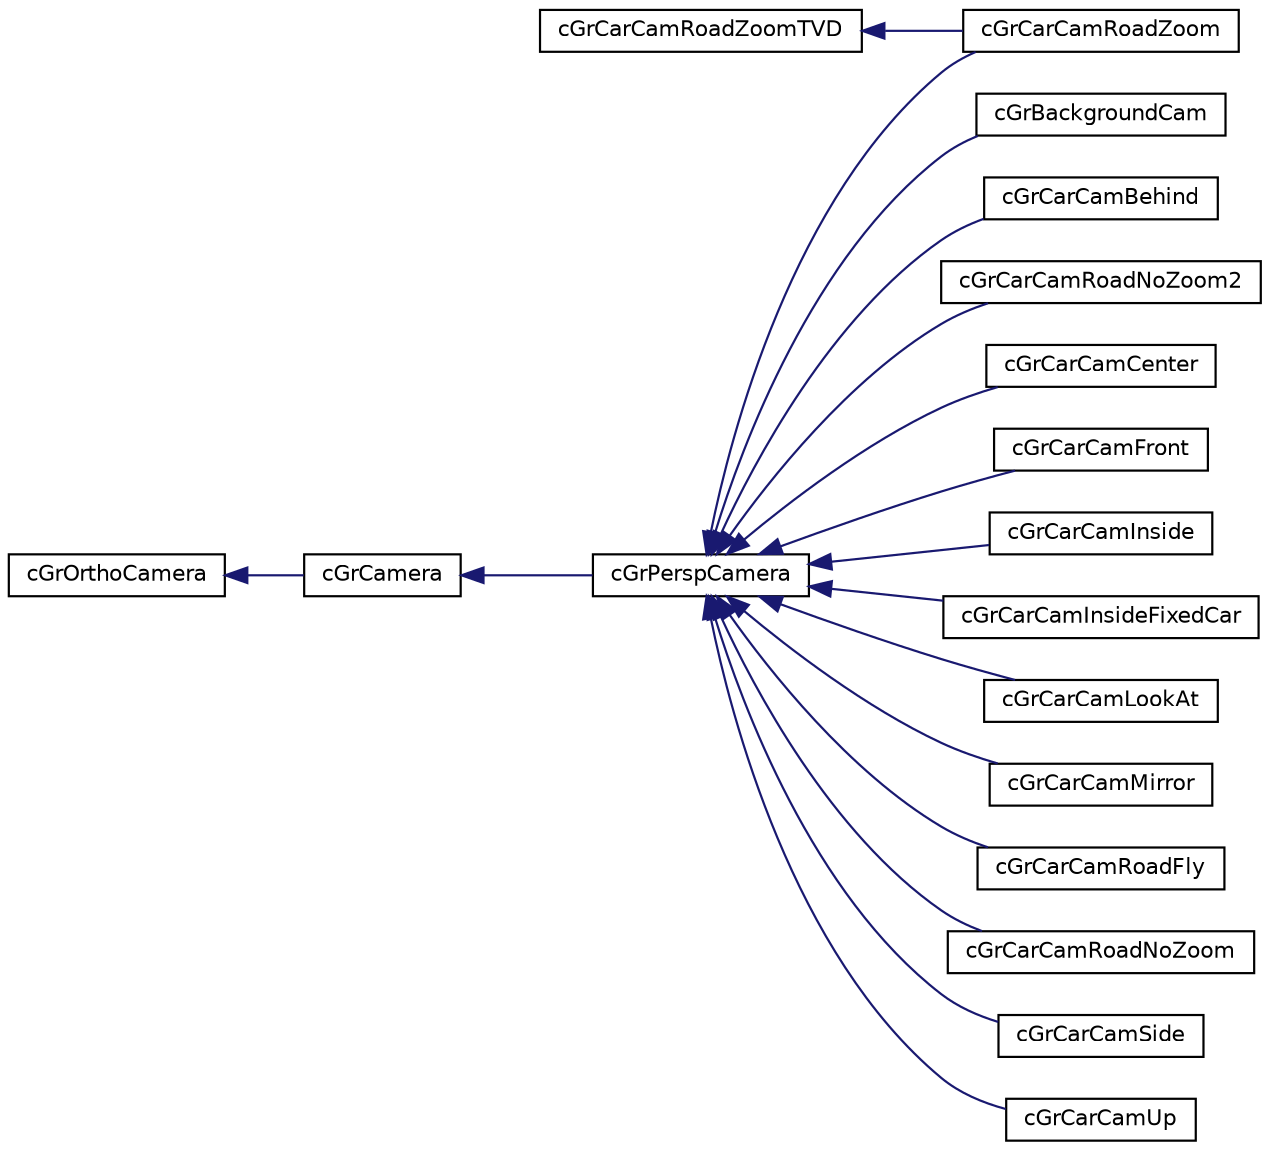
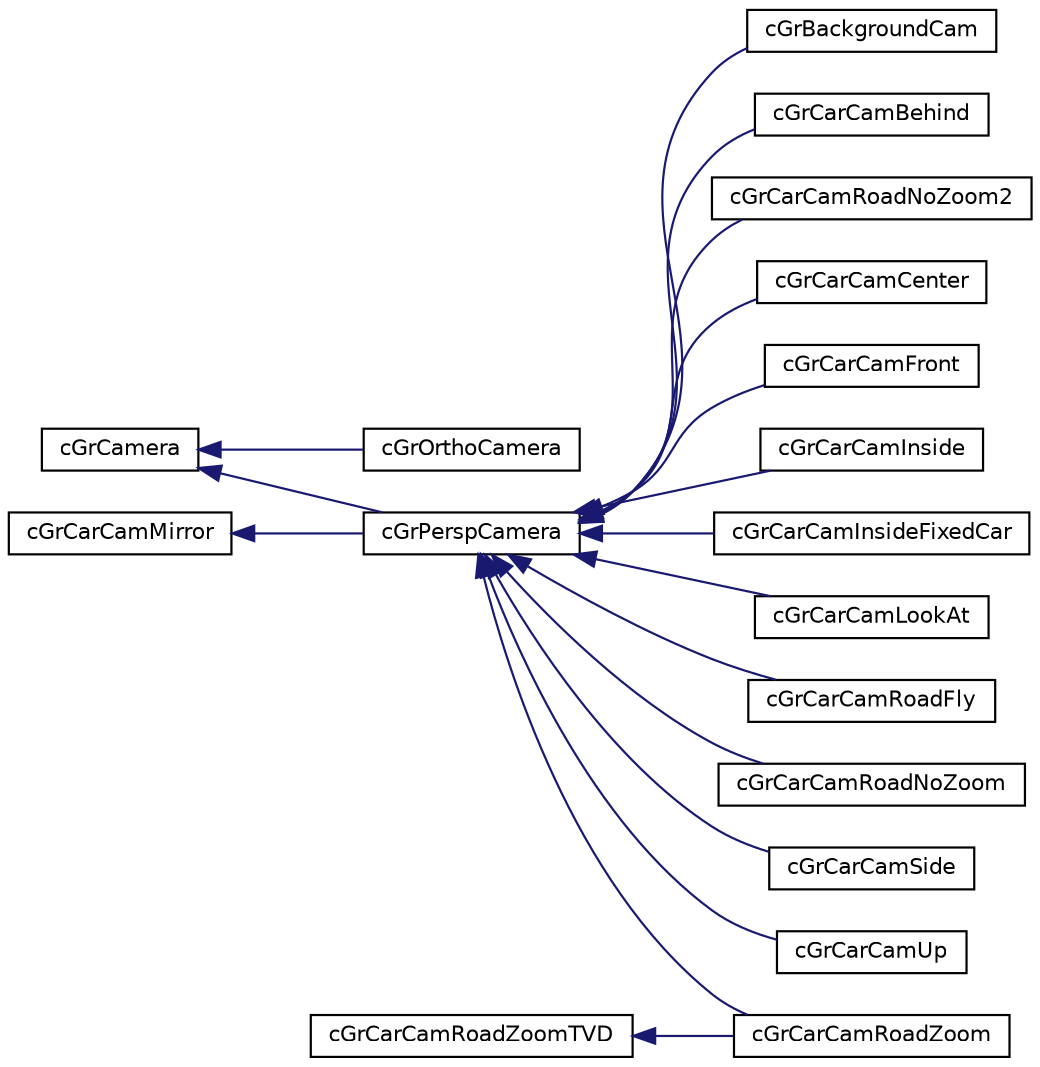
(276, 575) -> (292, 450)
(864, 699) -> (309, 533)
